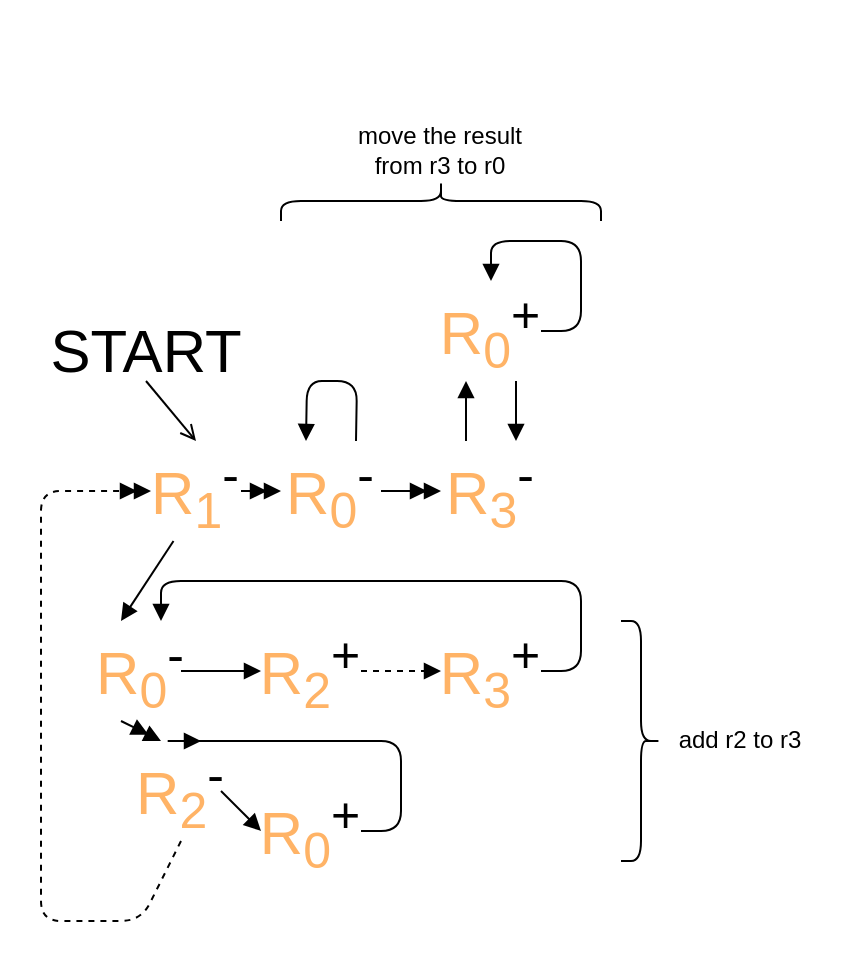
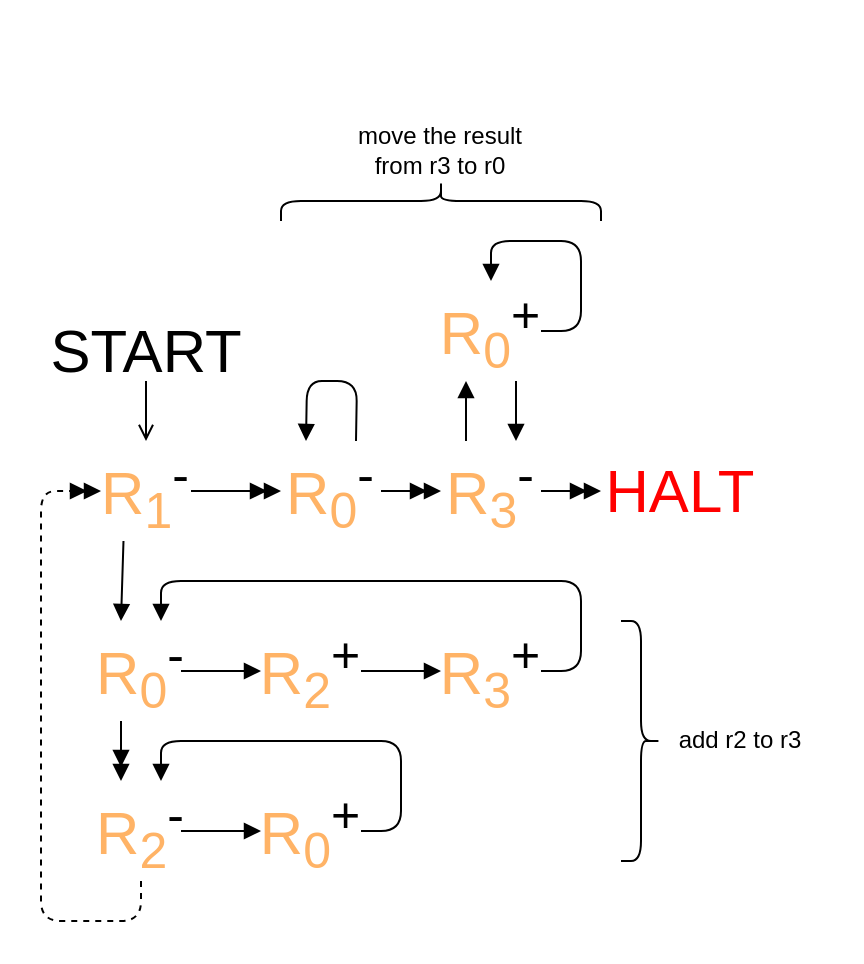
(196, 491) -> (146, 491)
none -> (555, 491)
none -> (681, 491)
(393, 671) -> (393, 671)
(181, 791) -> (141, 831)
